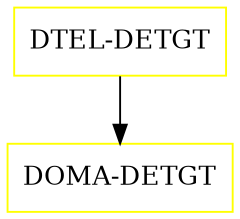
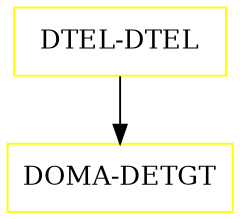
(120, 42) -> (120, 42)
